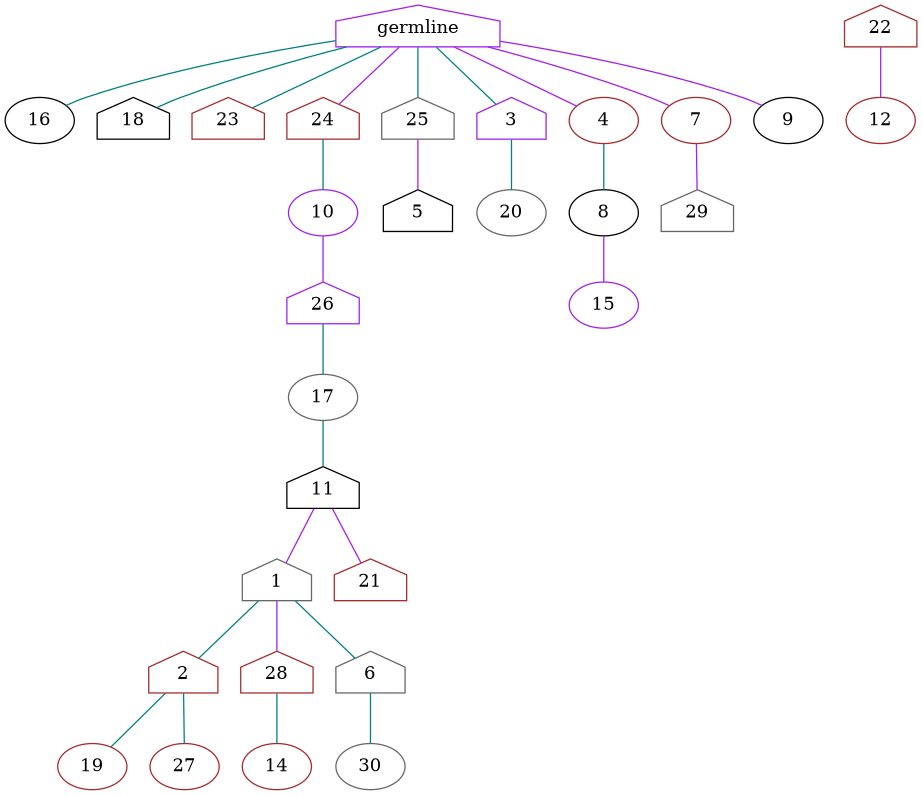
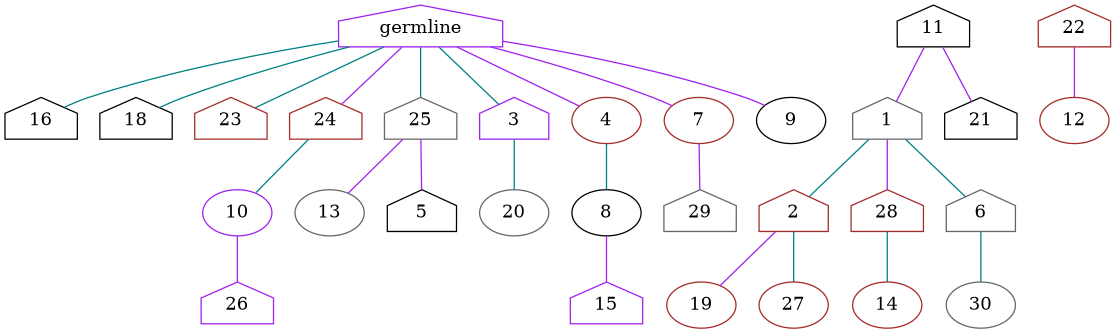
(40, 121) -> (41, 121)
none -> (330, 213)
(604, 305) -> (607, 305)
(323, 397) -> none
(370, 582) -> (981, 121)
(138, 720) -> (748, 259)
